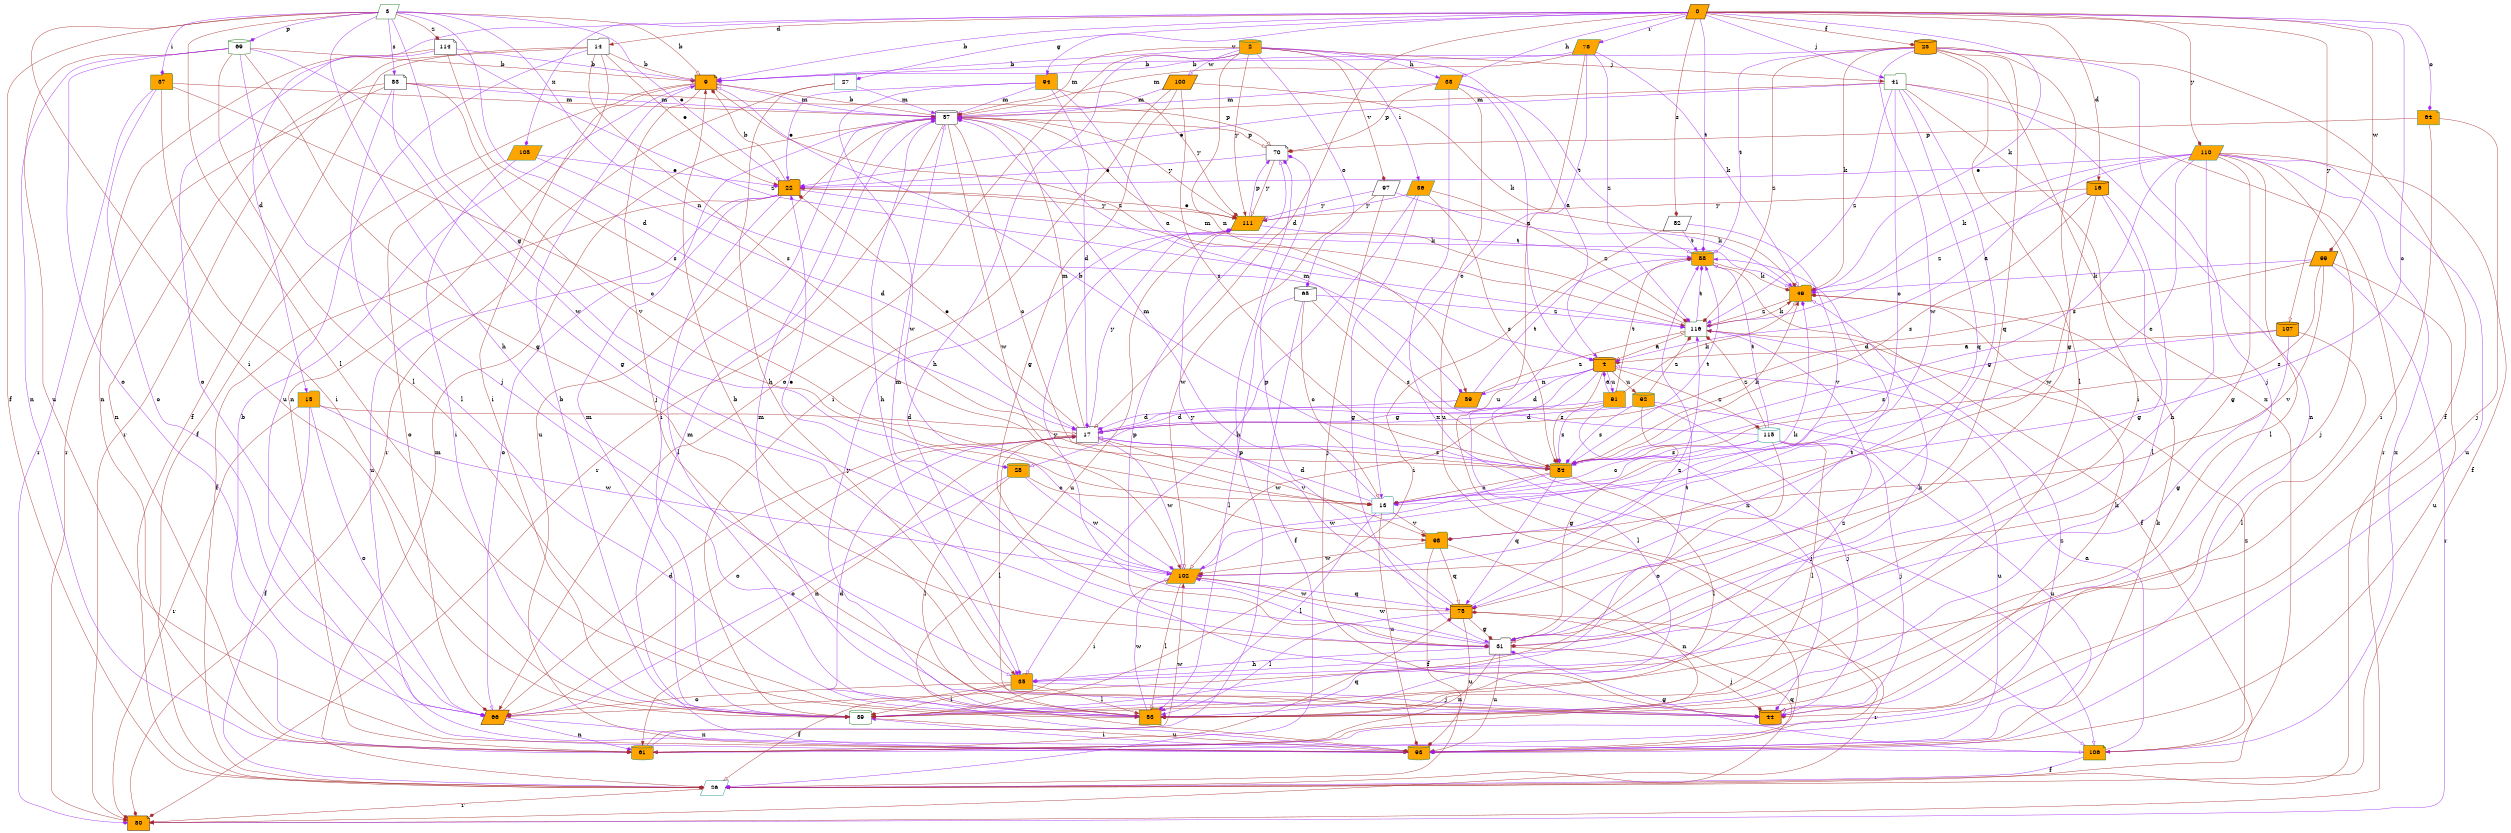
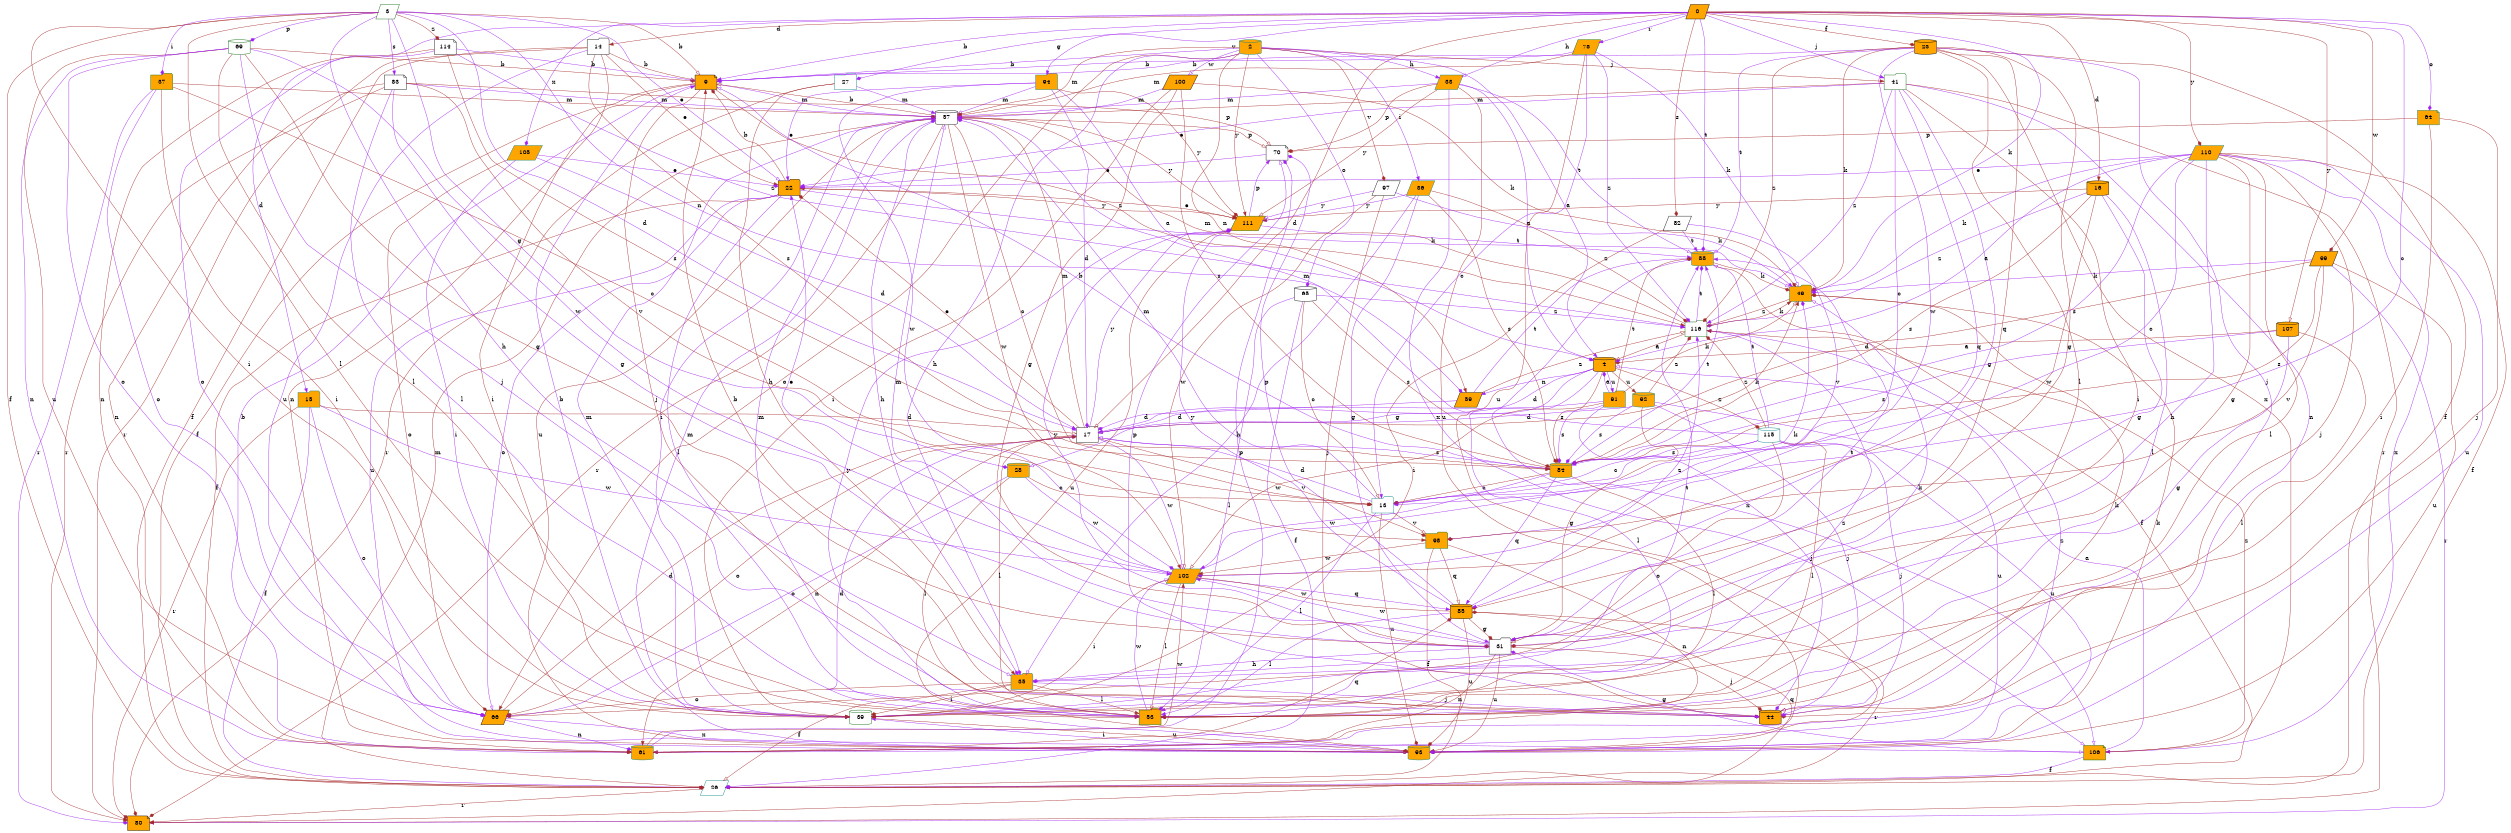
(1264, 186) -> (1352, 154)
(1461, 612) -> (1461, 612)
